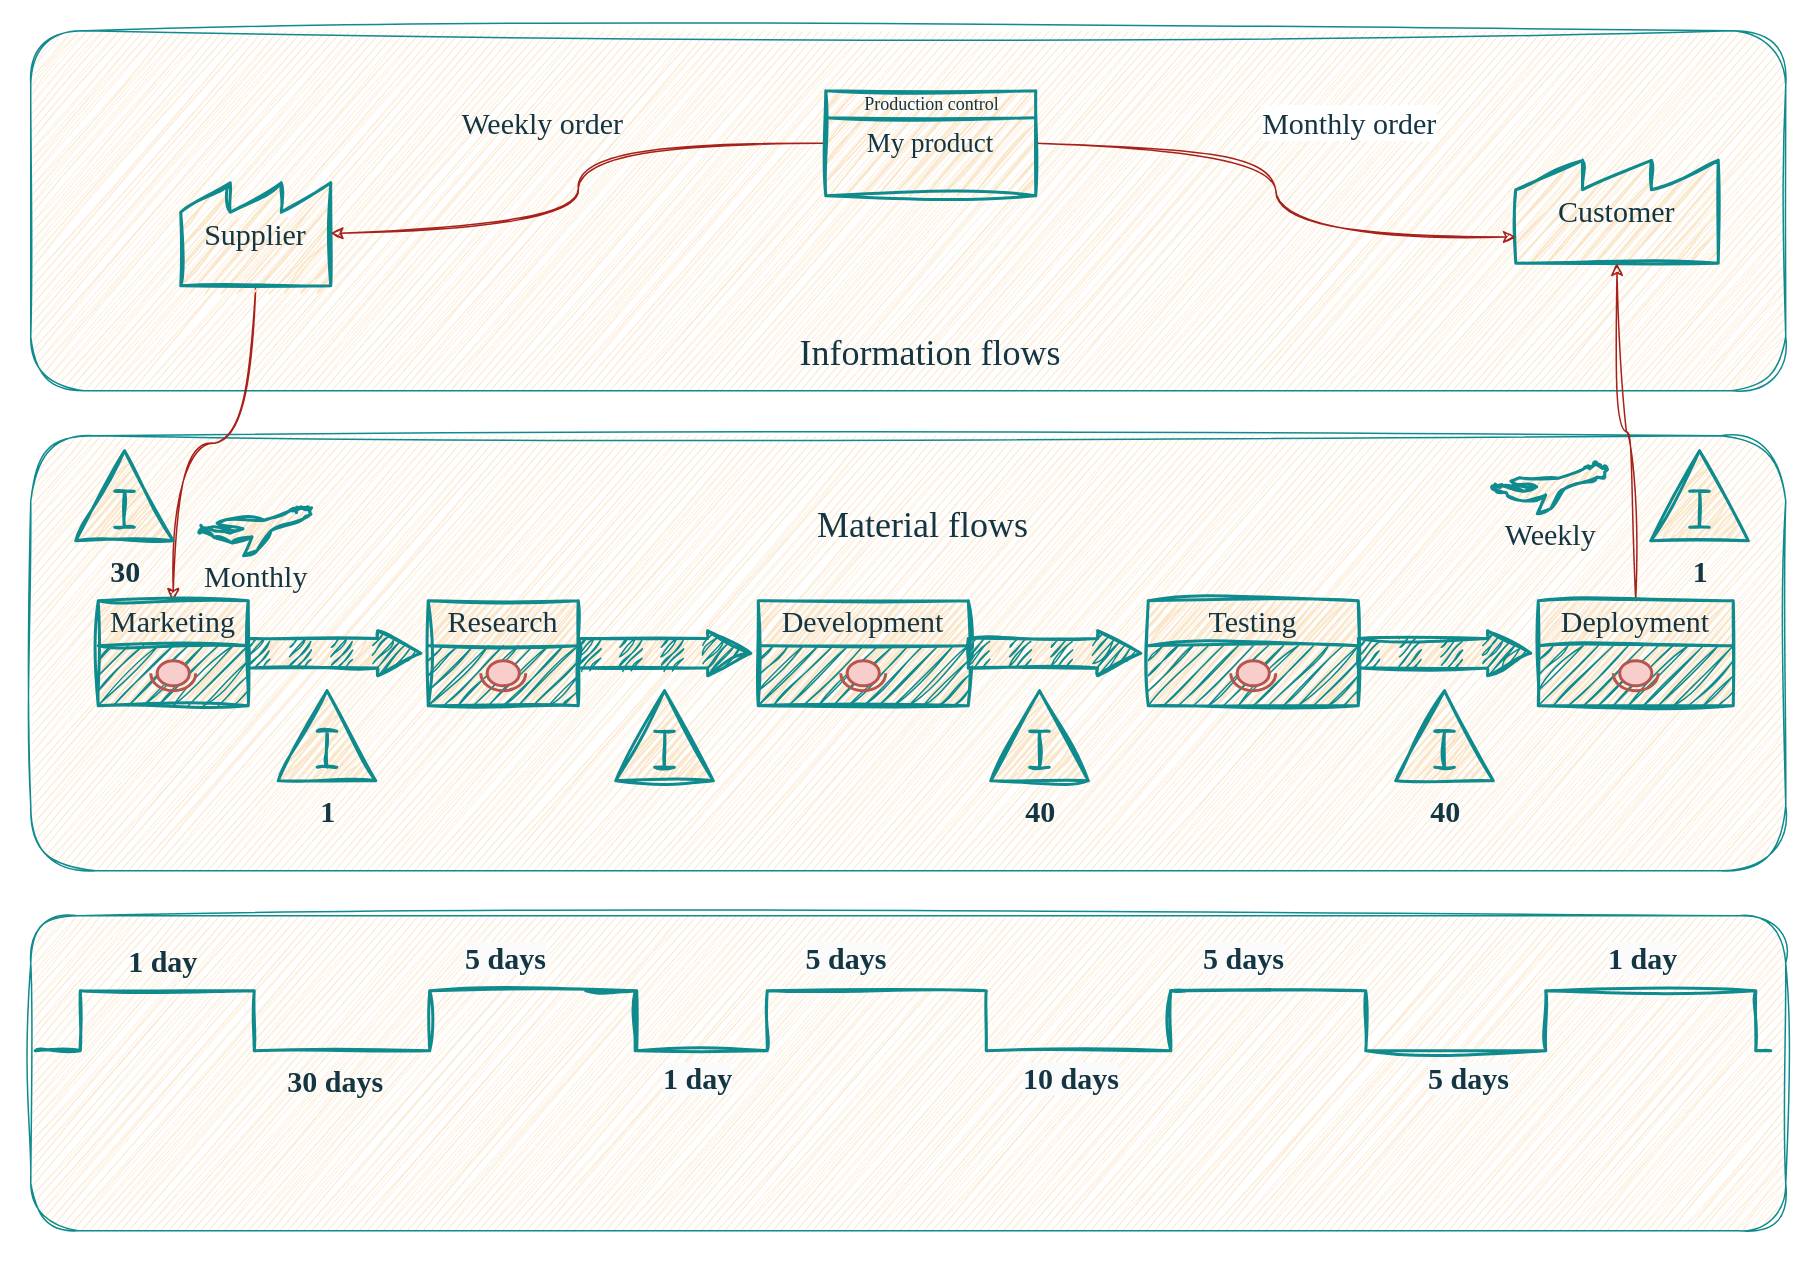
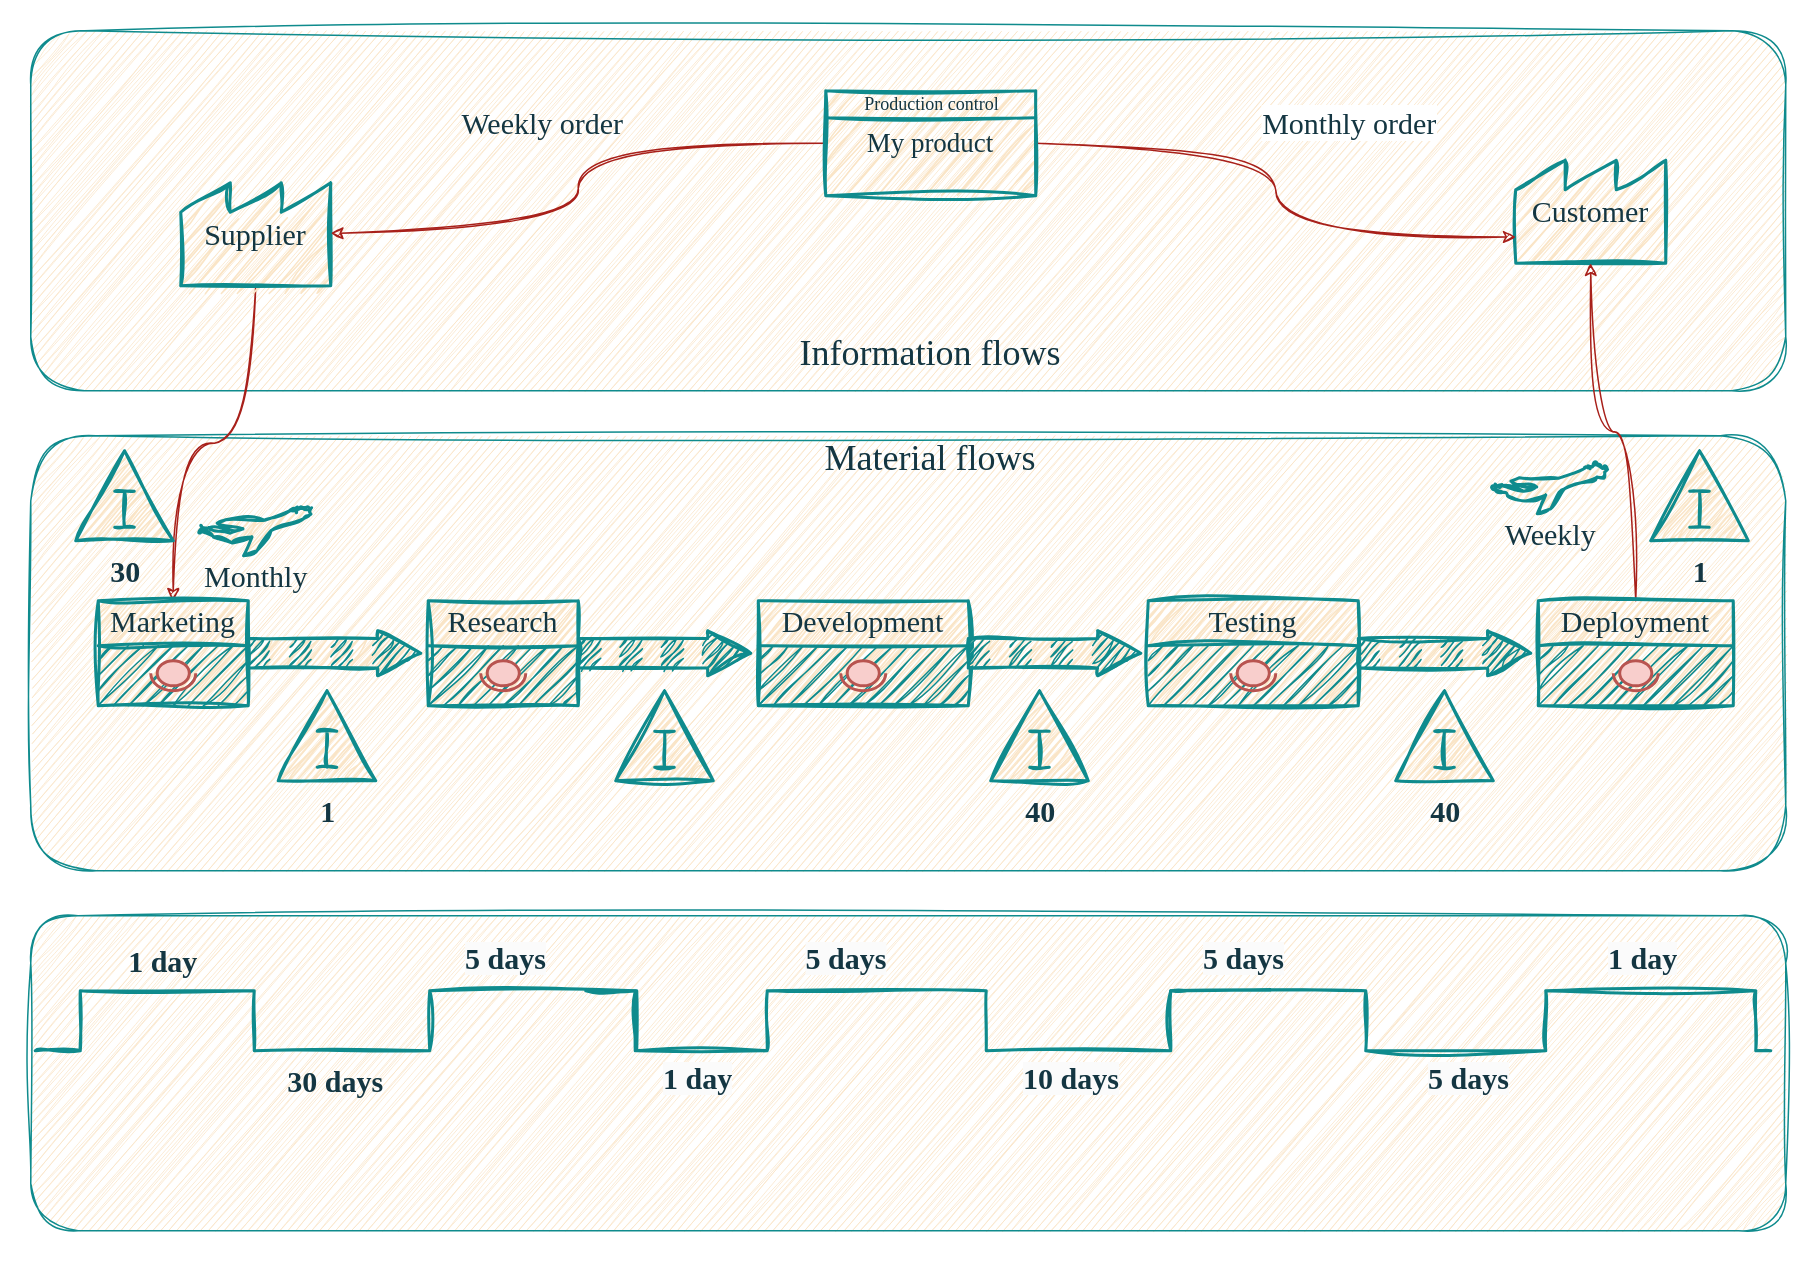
(1617, 211) -> (1591, 211)
(923, 526) -> (931, 458)
